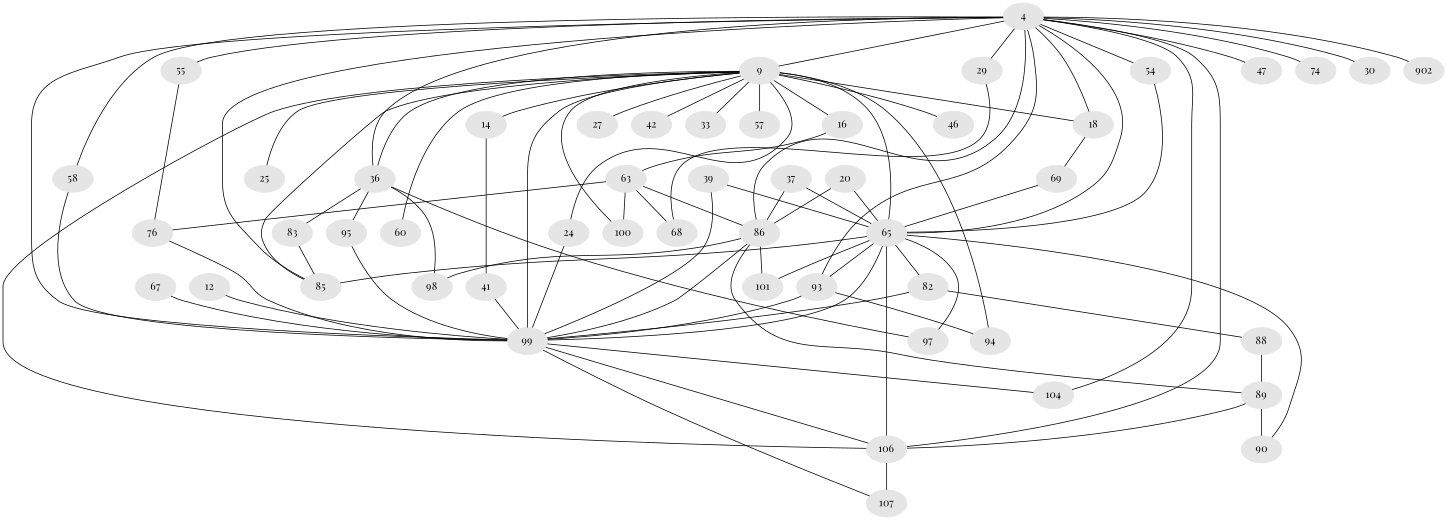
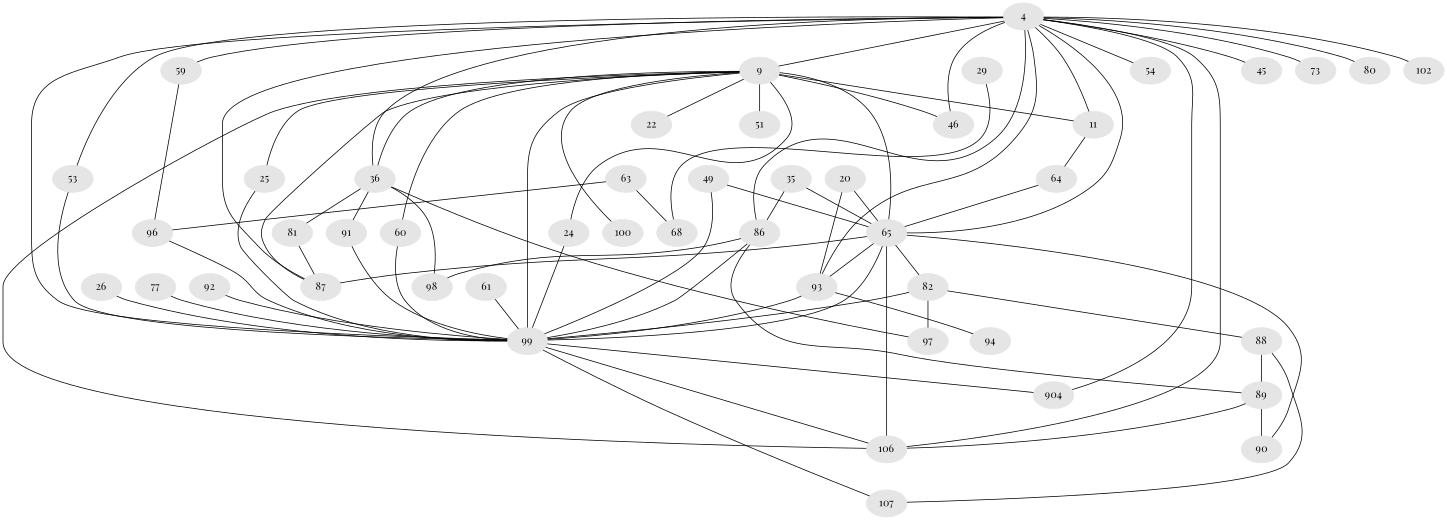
(1003, 44) -> (957, 54)
(181, 71) -> (181, 71)
(1262, 71) -> (1262, 71)
(1316, 71) -> (1316, 71)
(1370, 71) -> (1370, 71)
(1424, 71) -> (1424, 71)
(486, 125) -> none
(597, 125) -> none
(651, 125) -> (651, 125)
(706, 125) -> none
(760, 125) -> (760, 125)
(842, 125) -> none
(1093, 125) -> (1093, 125)
(933, 168) -> none
(73, 179) -> (73, 179)
(709, 179) -> (709, 179)
(791, 179) -> (791, 179)
(1056, 179) -> (1056, 179)
(807, 203) -> (831, 233)
(624, 206) -> none
(693, 206) -> none
(1085, 217) -> none
(153, 233) -> (153, 233)
(292, 233) -> (292, 233)
(346, 233) -> (346, 233)
(955, 273) -> (928, 314)
none -> (101, 287)
(156, 287) -> (156, 287)
(210, 287) -> (210, 287)
(321, 287) -> (321, 287)
(486, 287) -> (486, 287)
(763, 287) -> none
none -> (410, 306)
none -> (324, 314)
(1053, 395) -> (1053, 395)
(887, 476) -> (1159, 489)
